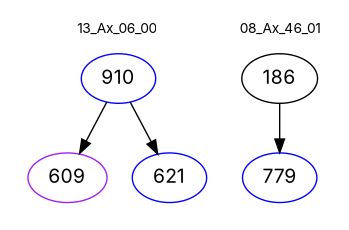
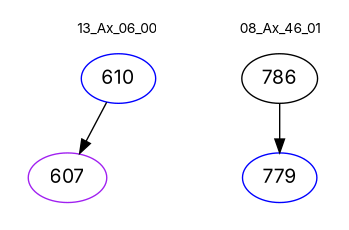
(118, 79) -> (118, 79)
(280, 79) -> (280, 79)
(68, 178) -> (68, 178)
(169, 178) -> none
